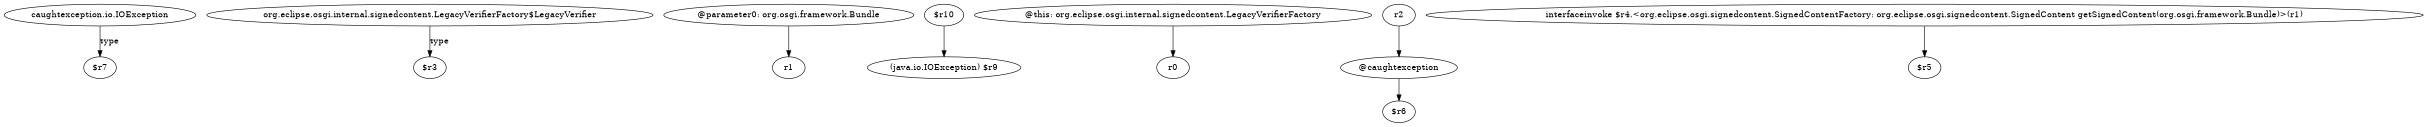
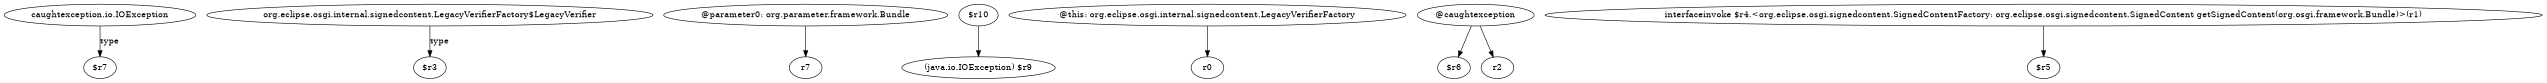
(789, 15) -> (806, 15)
(1399, 38) -> (1486, 39)
(789, 68) -> (806, 68)
